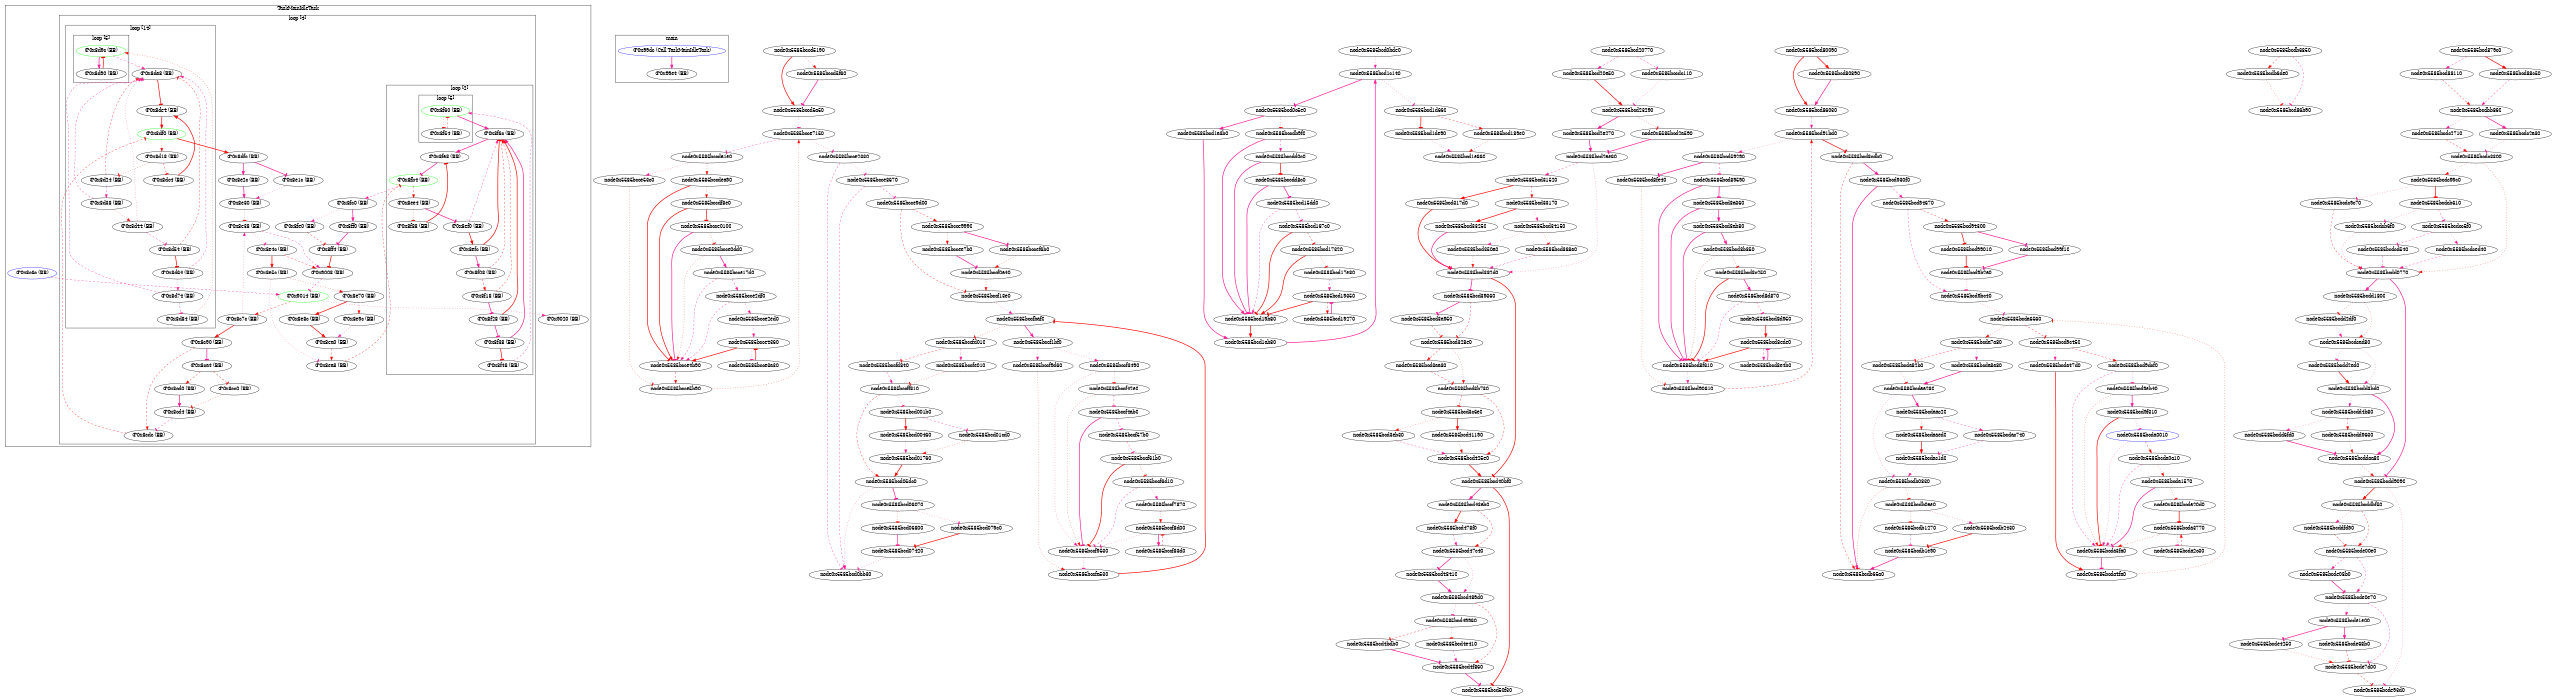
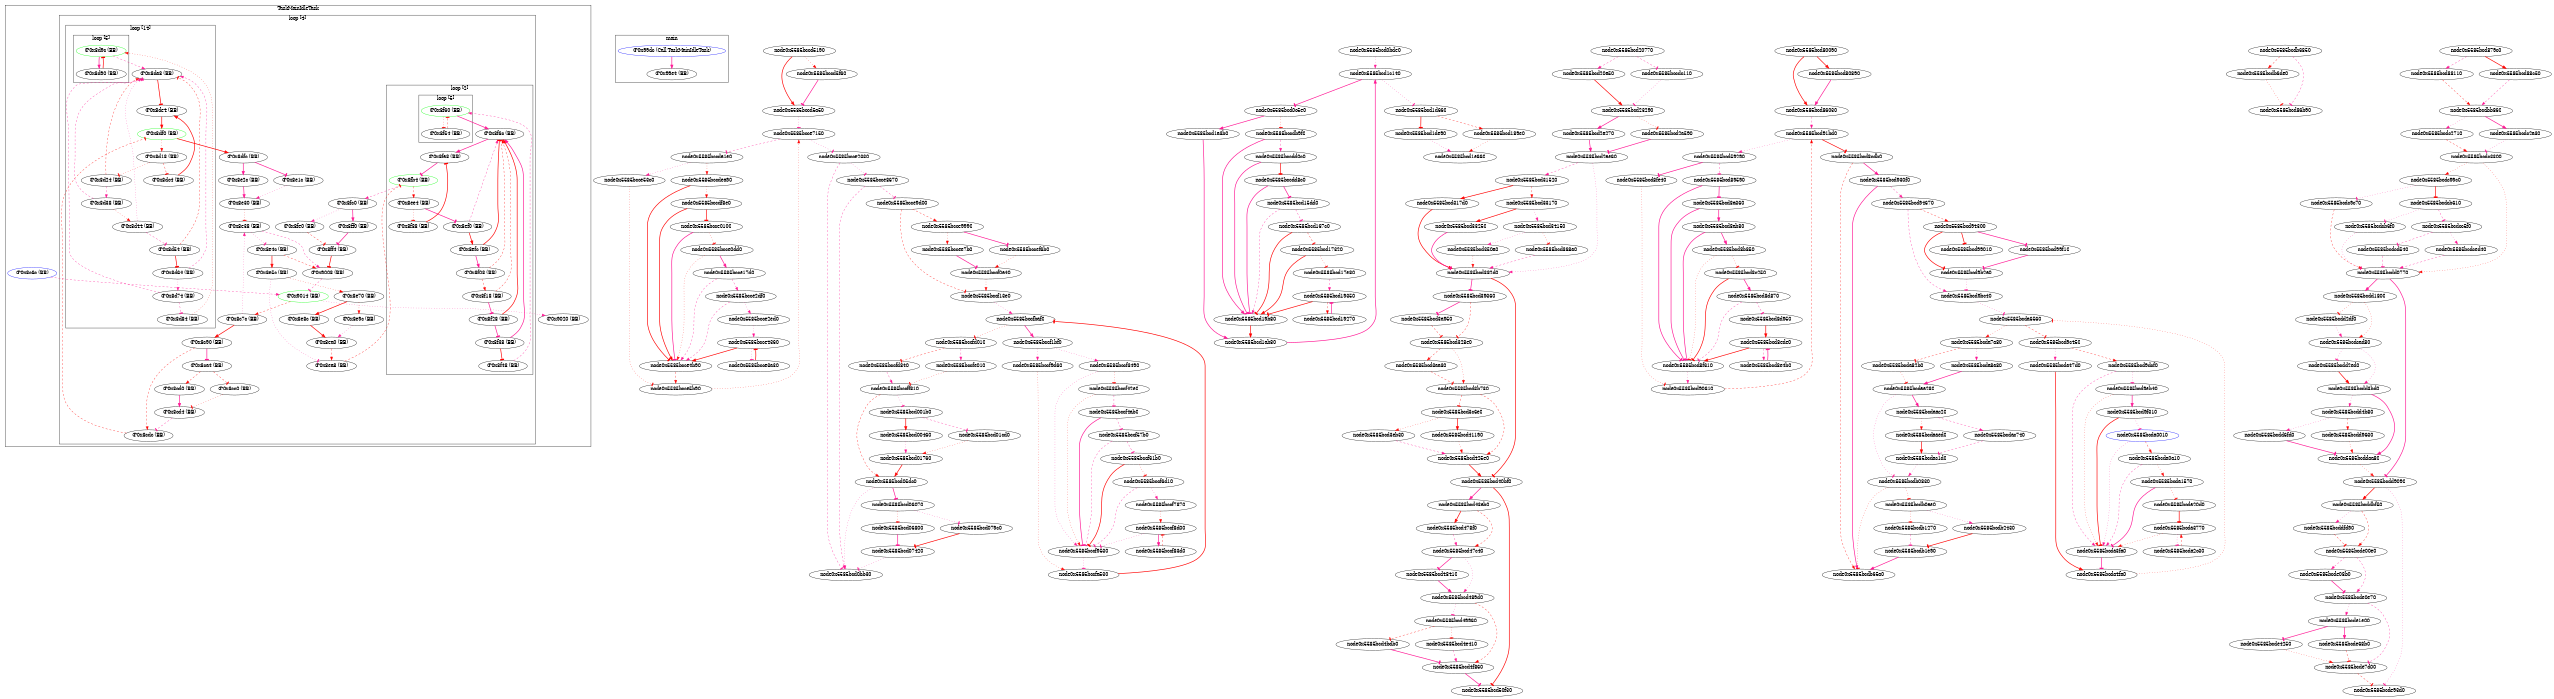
(1966, 261) -> (1925, 250)
none -> (1092, 489)
